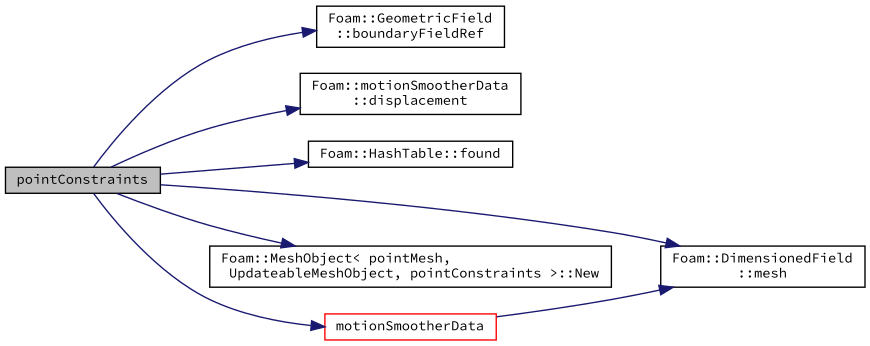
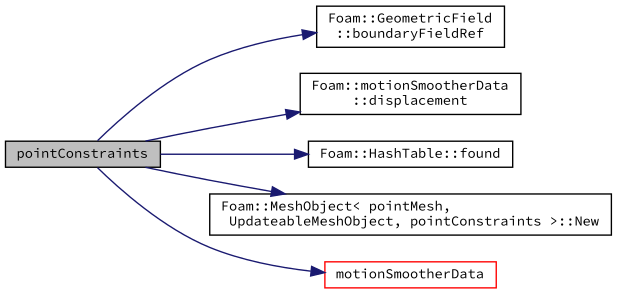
(763, 267) -> none
